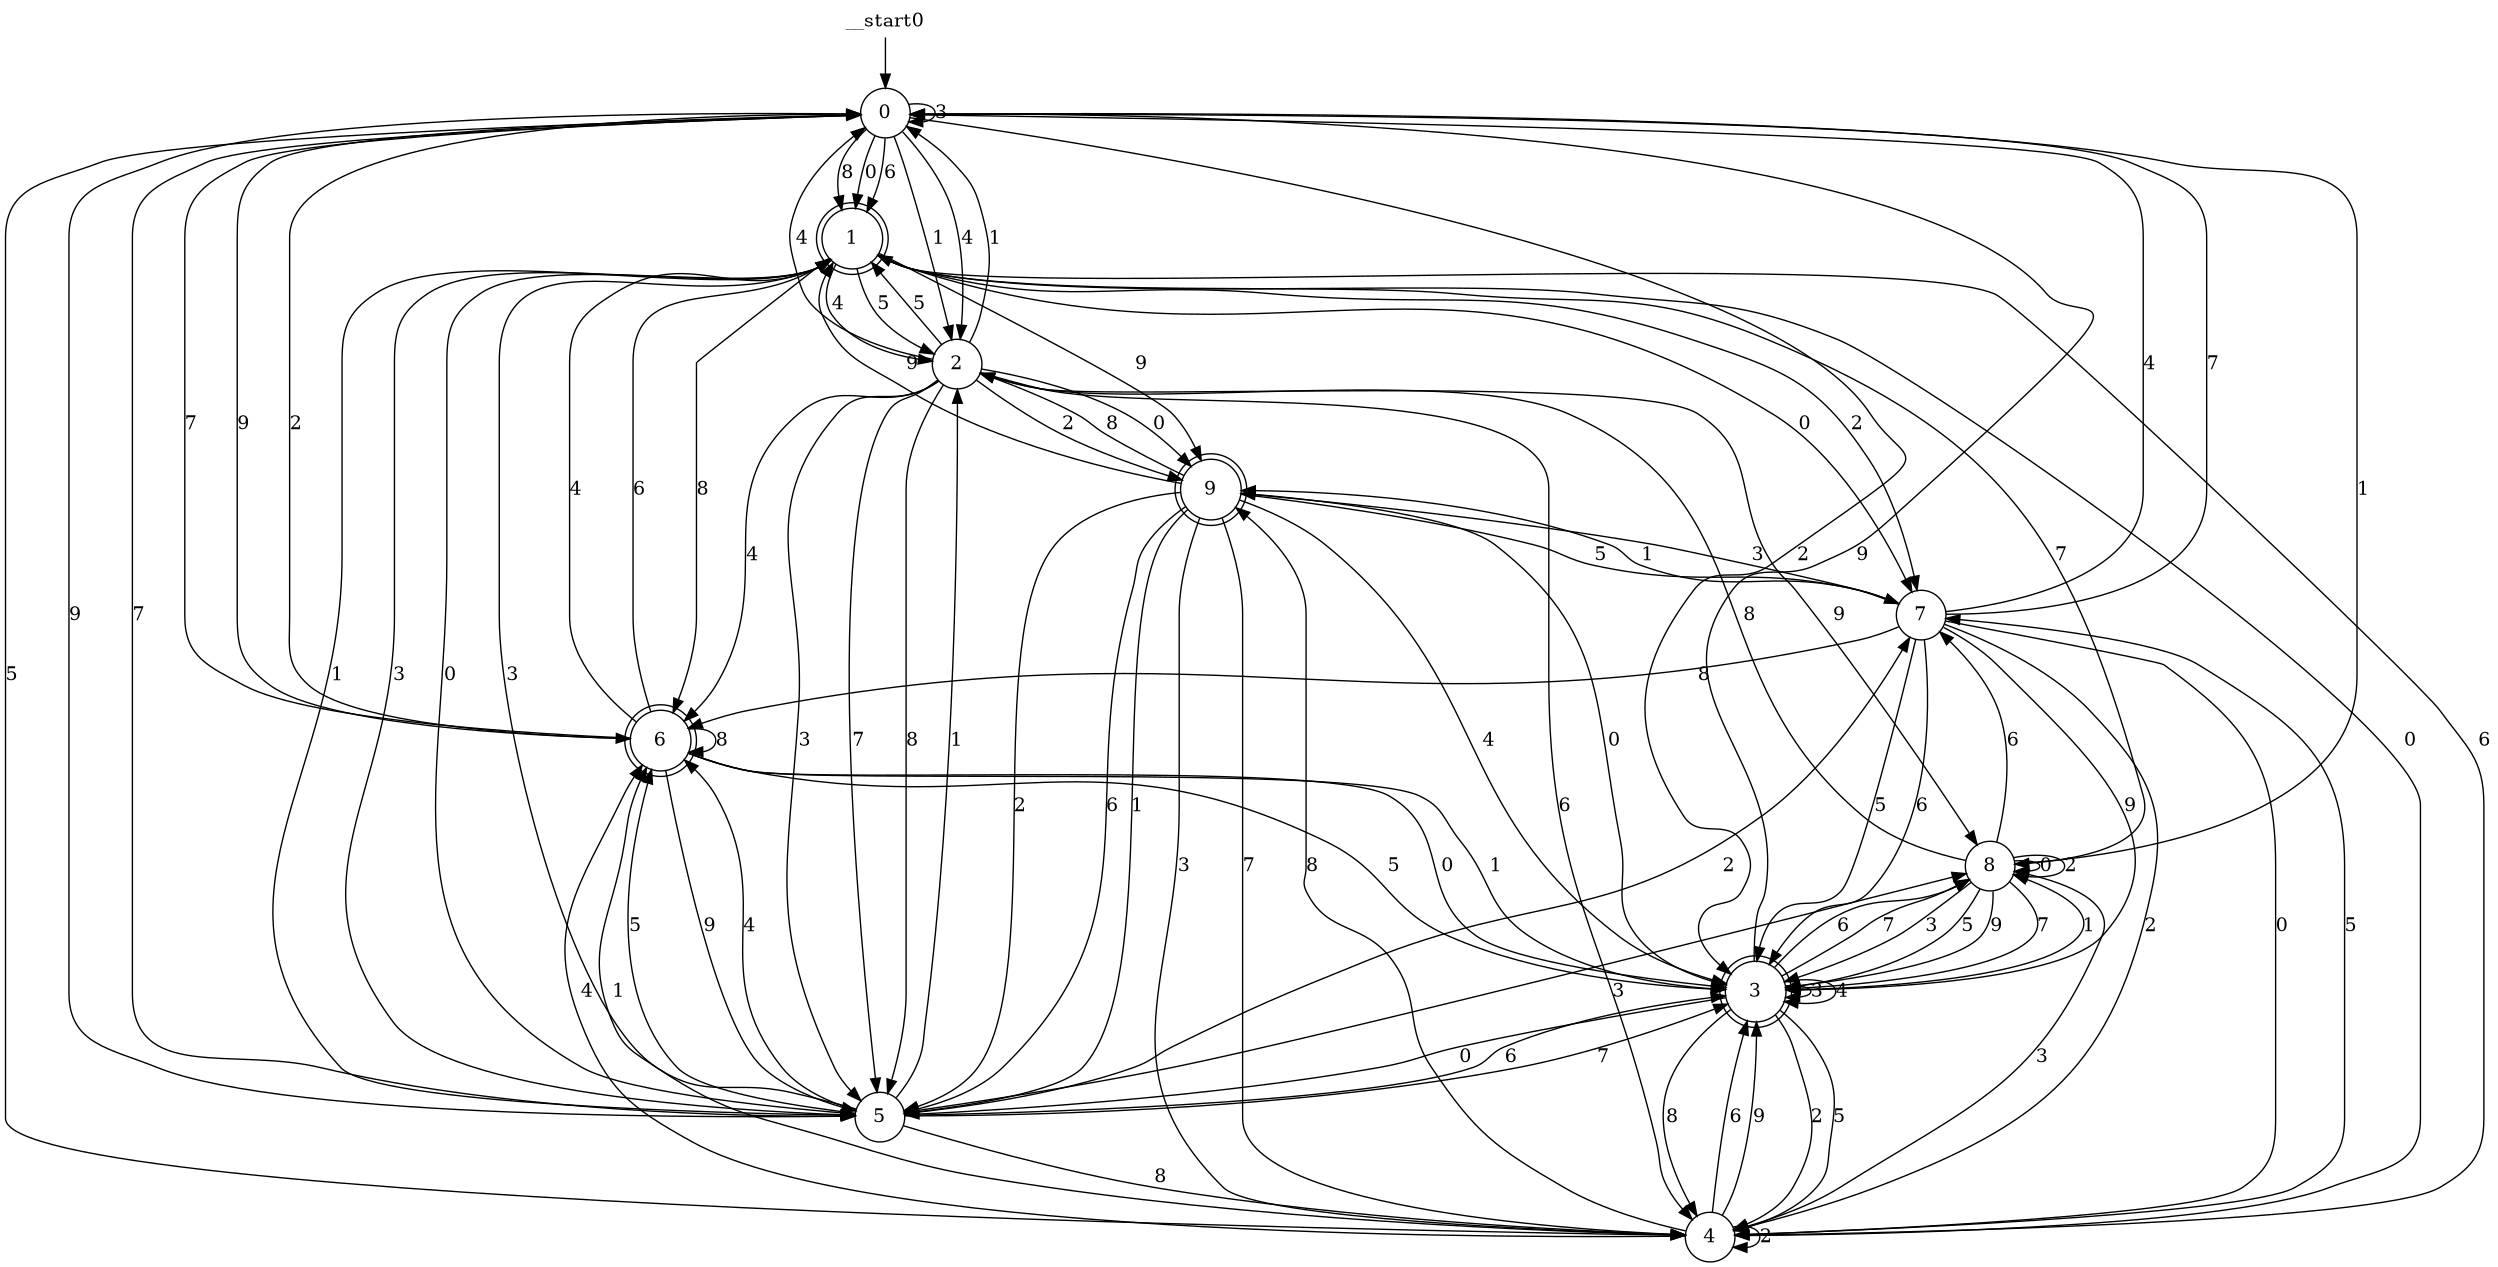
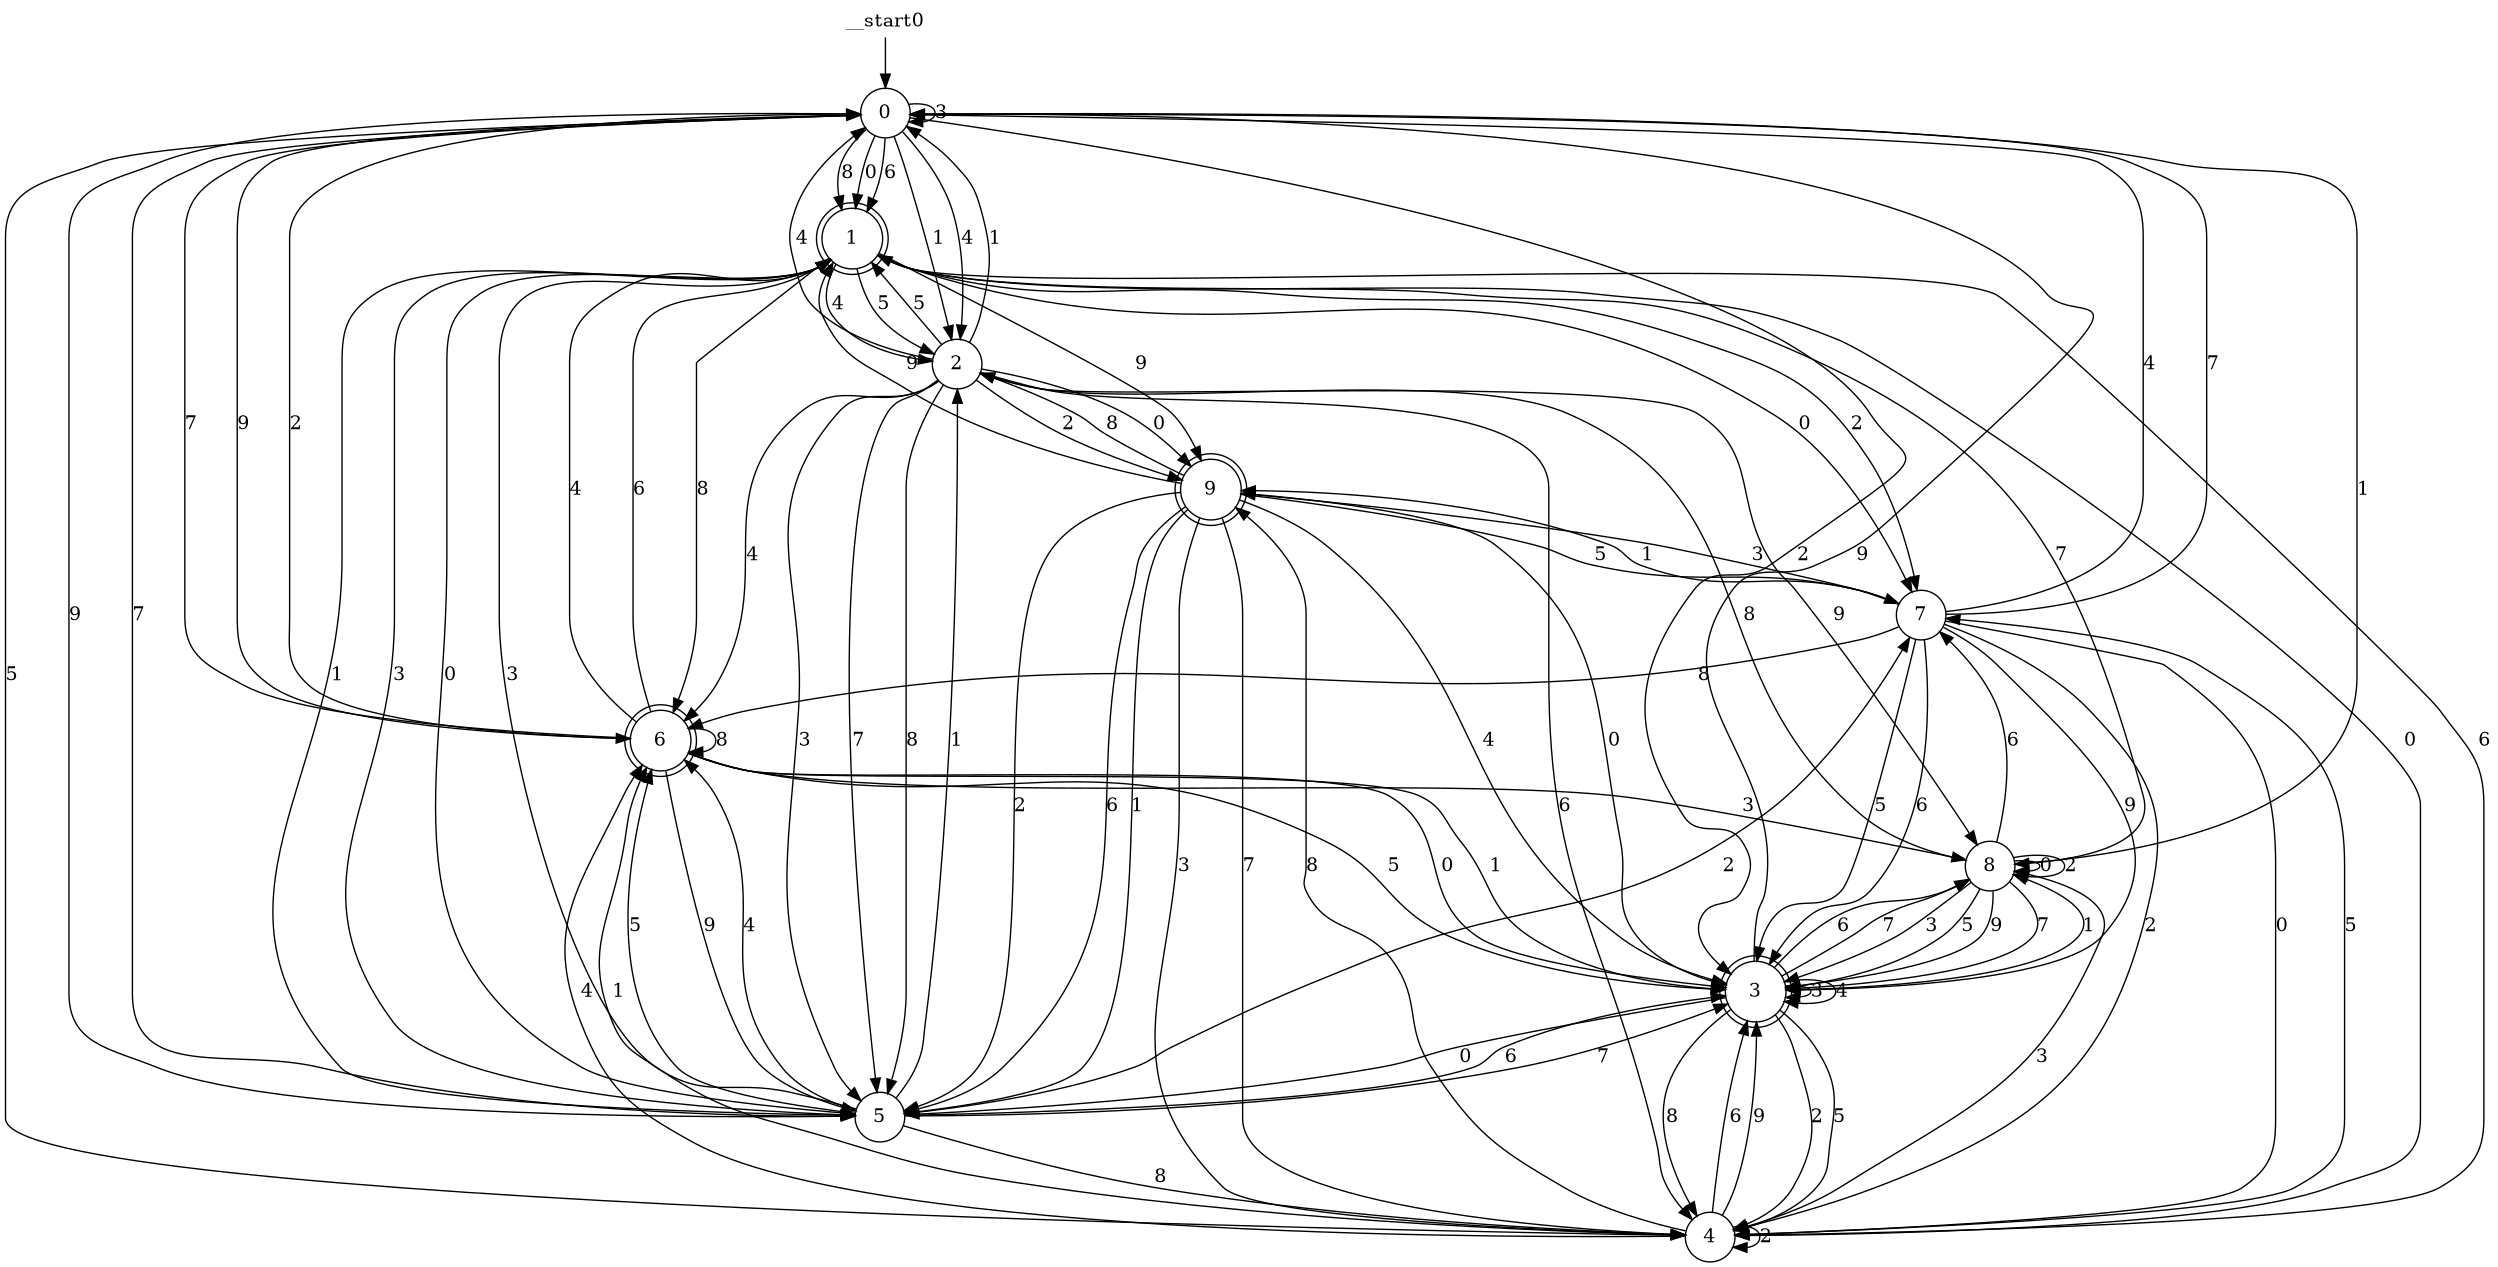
(1431, 1007) -> (1258, 788)
